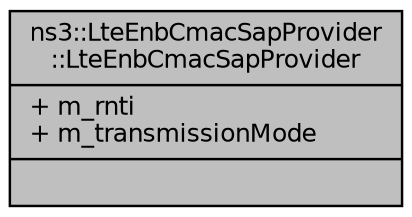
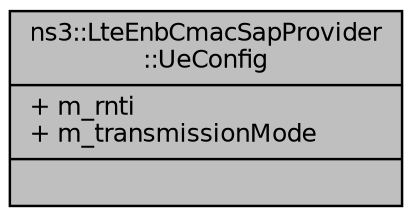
(206, 60) -> (206, 60)
